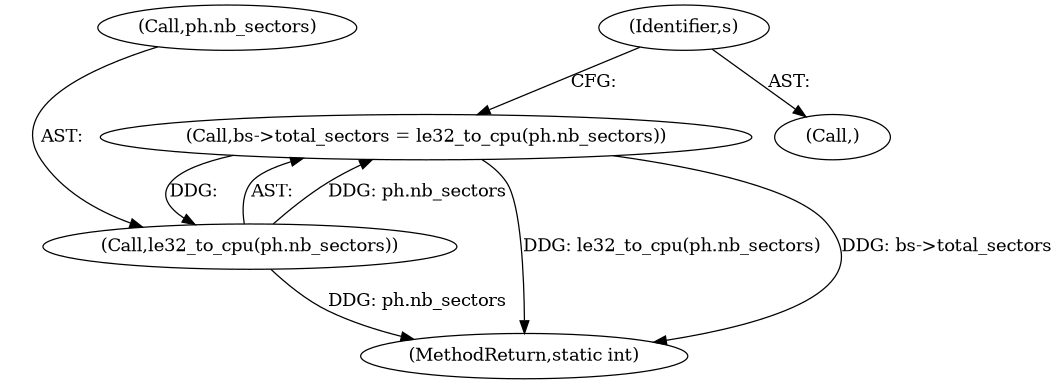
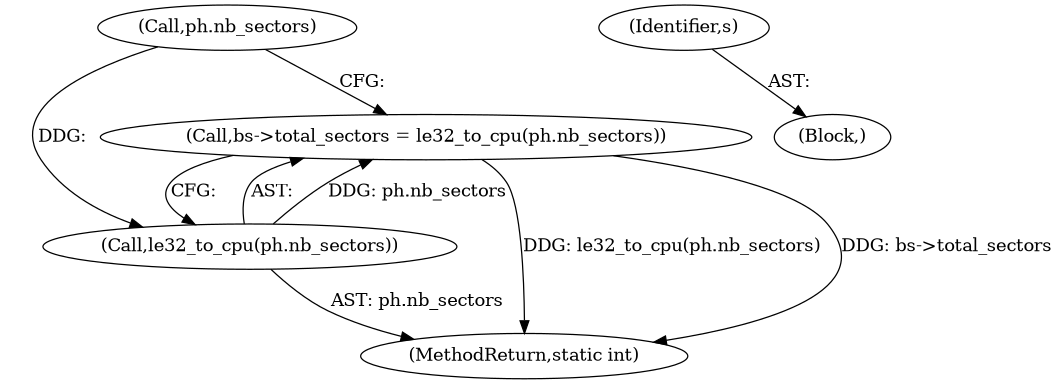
(565, 78) -> (320, 79)
(65, 137) -> (65, 137)
(833, 137) -> (833, 137)
(196, 192) -> (196, 192)
(417, 301) -> (417, 301)
